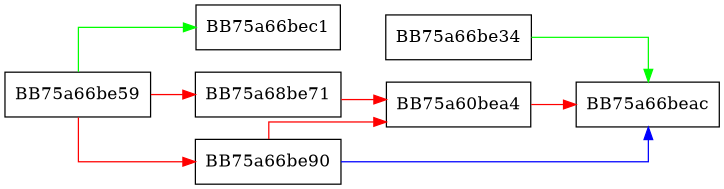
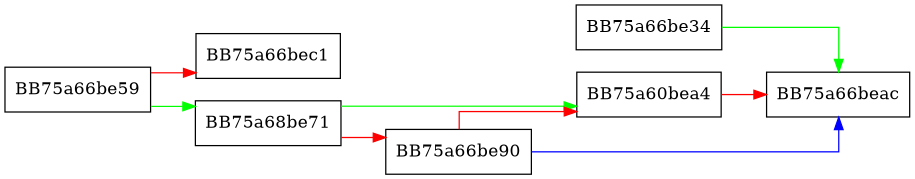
(109, 27) -> (167, 73)
(167, 95) -> (167, 106)
(358, 100) -> (453, 106)
(108, 162) -> (357, 138)
